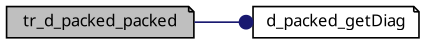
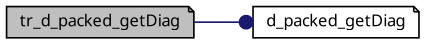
(100, 22) -> (100, 22)
